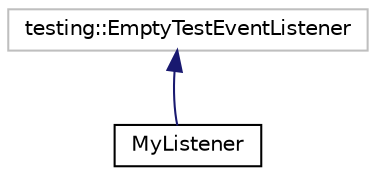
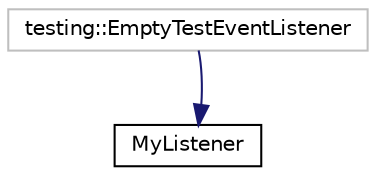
(174, 98) -> (202, 78)
